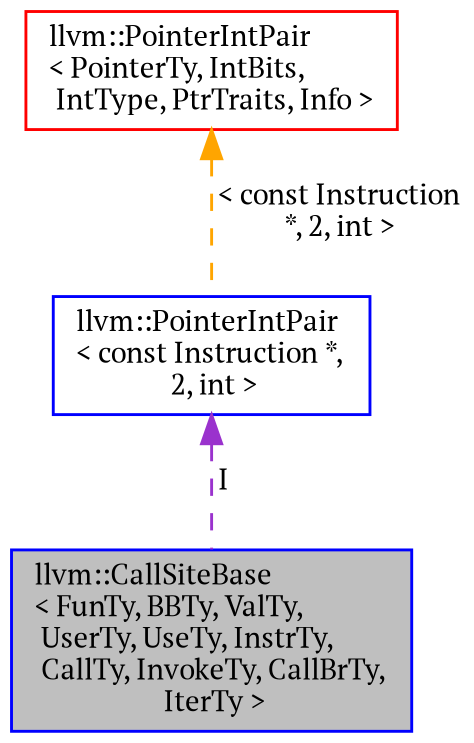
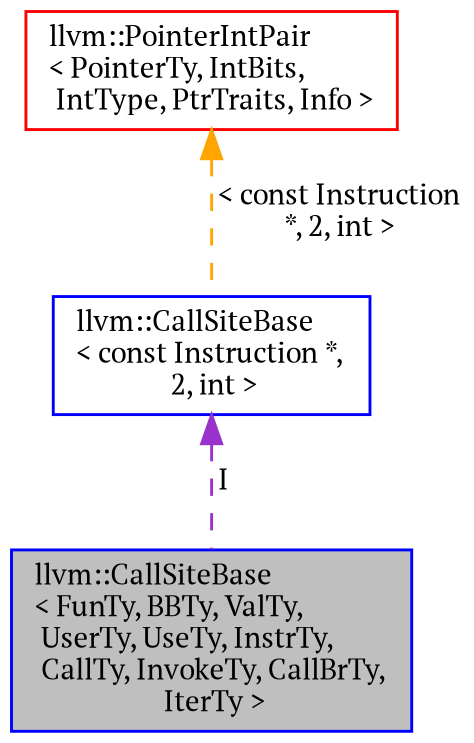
(212, 356) -> (212, 356)
